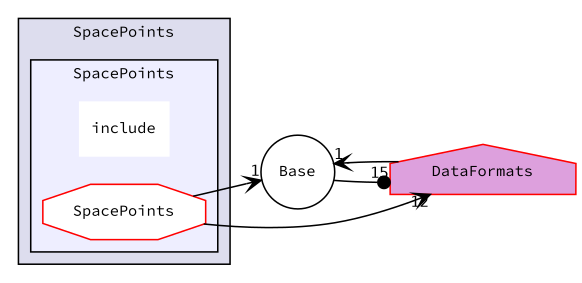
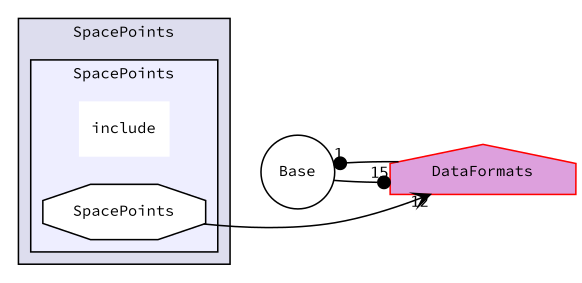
(373, 162) -> (373, 162)
(208, 193) -> none
(124, 212) -> (124, 212)
